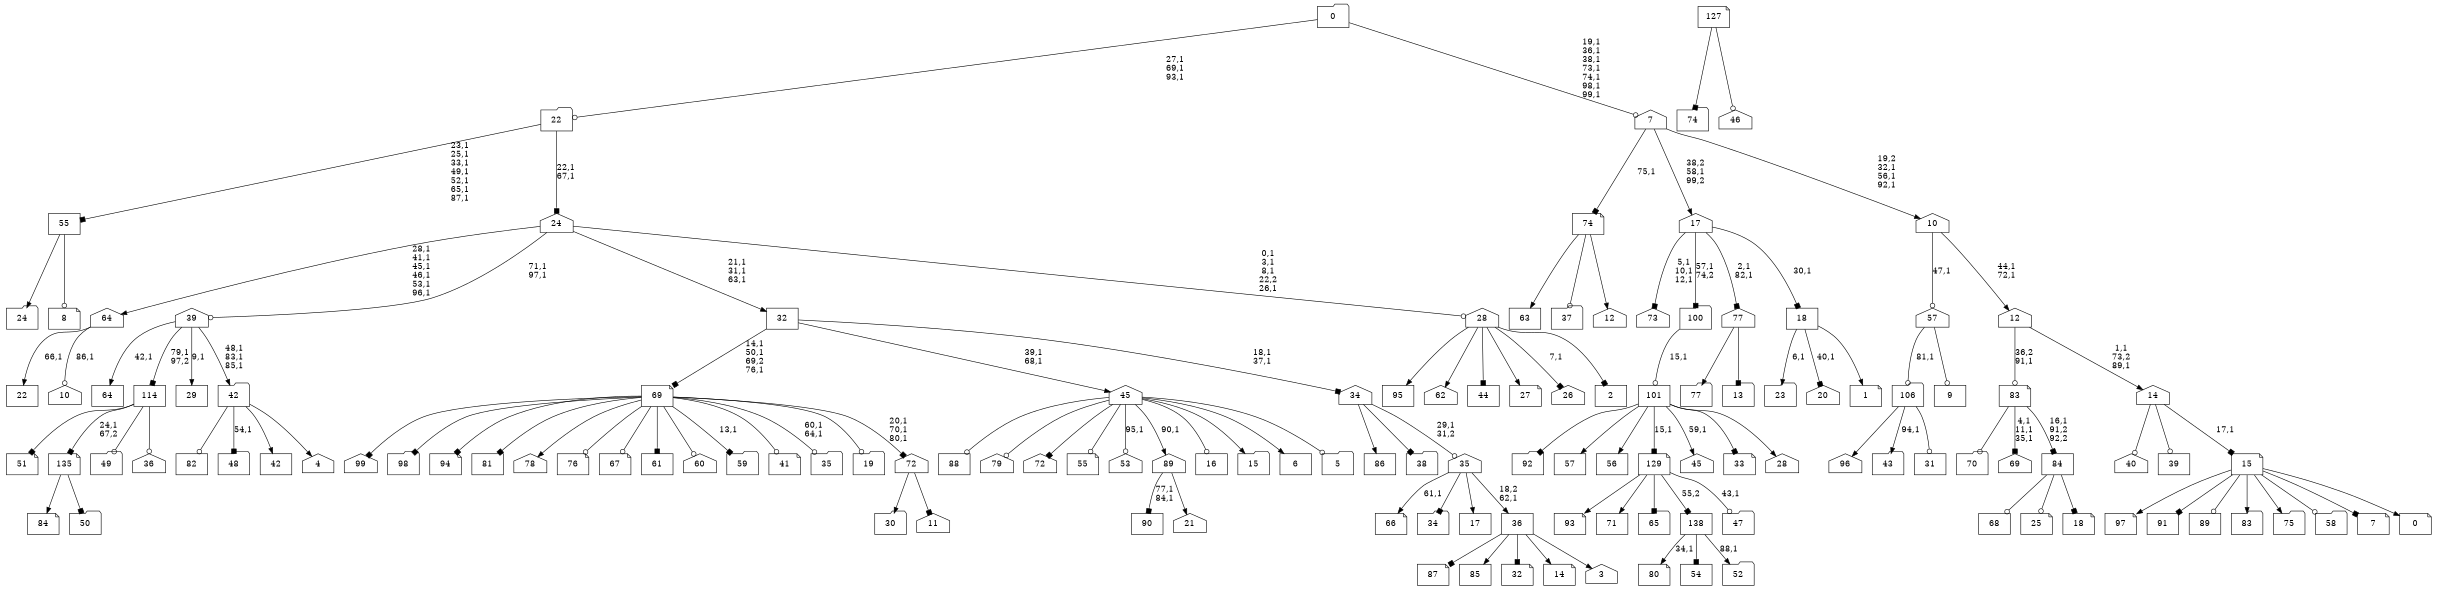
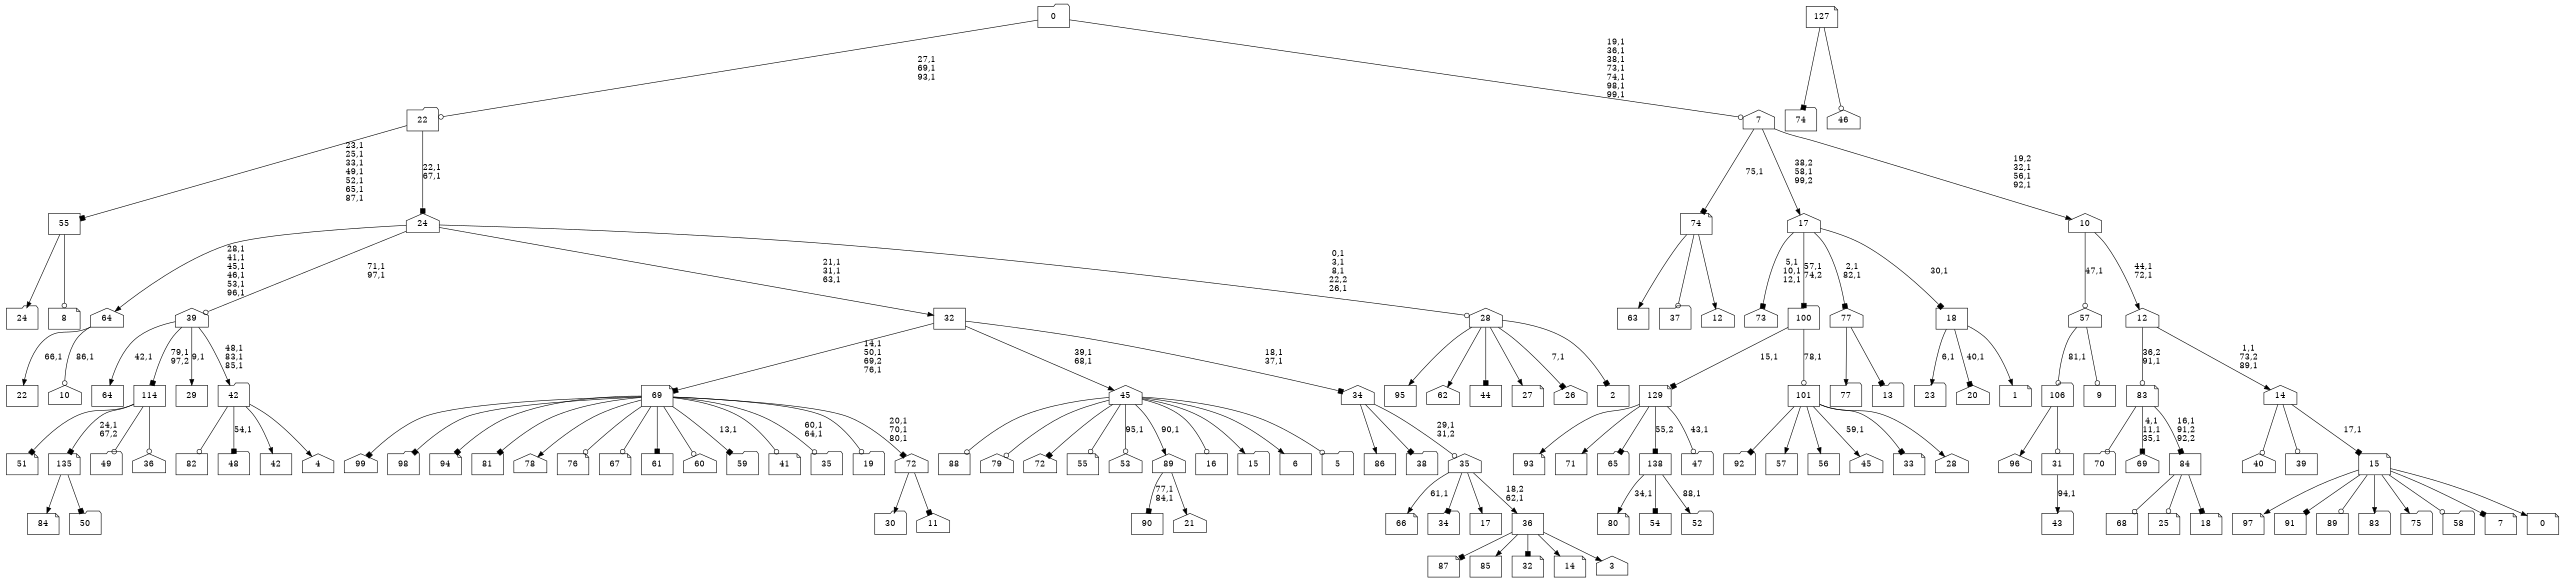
(1679, 357) -> (1813, 357)
(1654, 427) -> (1732, 356)
(1899, 427) -> (2058, 491)
